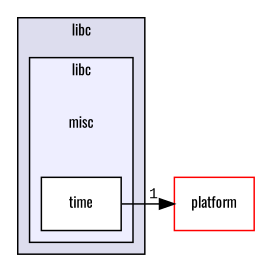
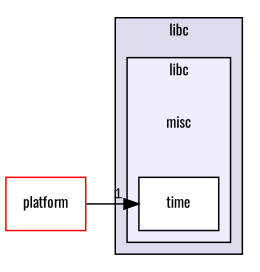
(141, 204) -> (105, 204)
